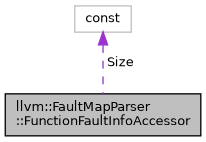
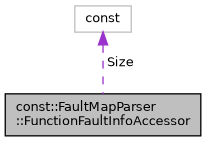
(103, 115) -> (103, 115)
